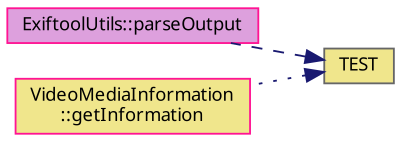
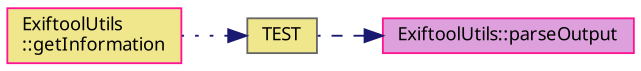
(268, 50) -> (341, 36)
(133, 106) -> (94, 36)
